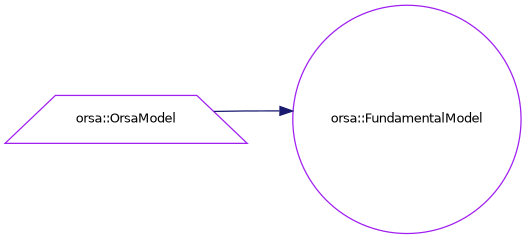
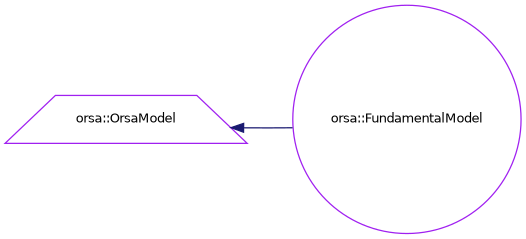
(247, 111) -> (268, 128)
